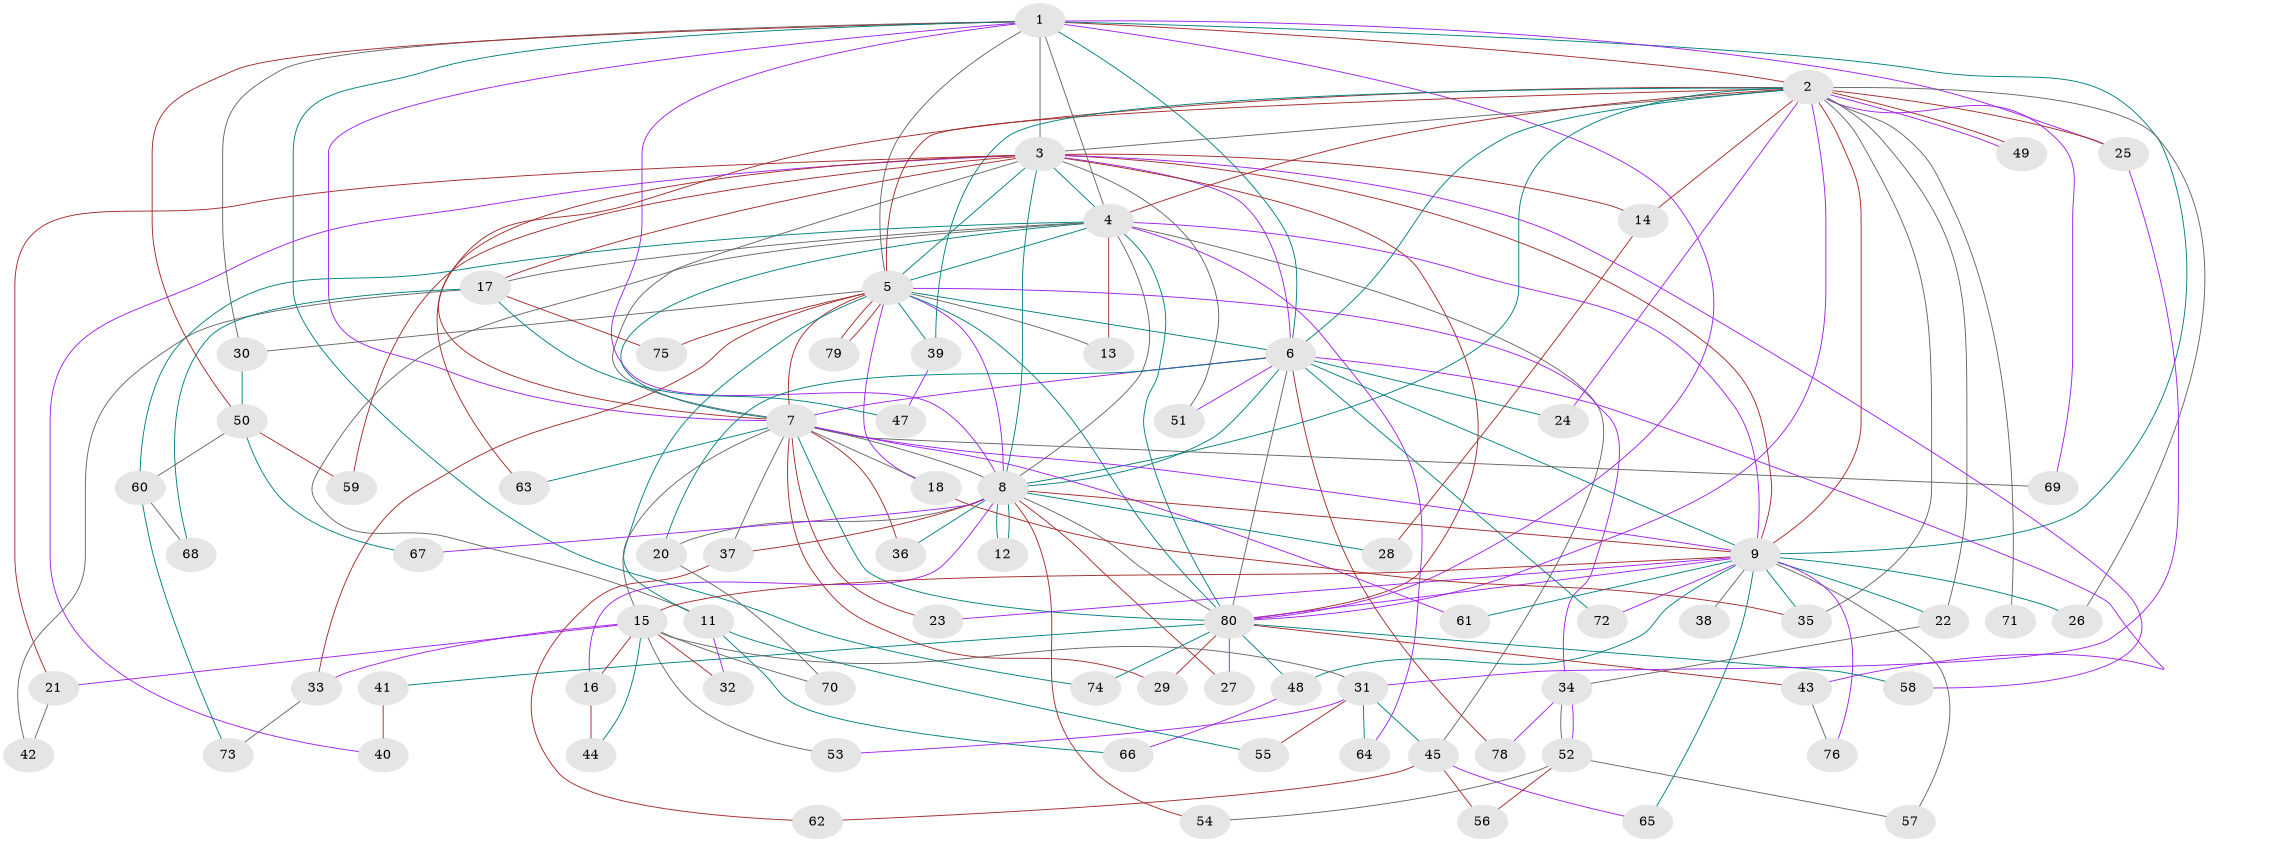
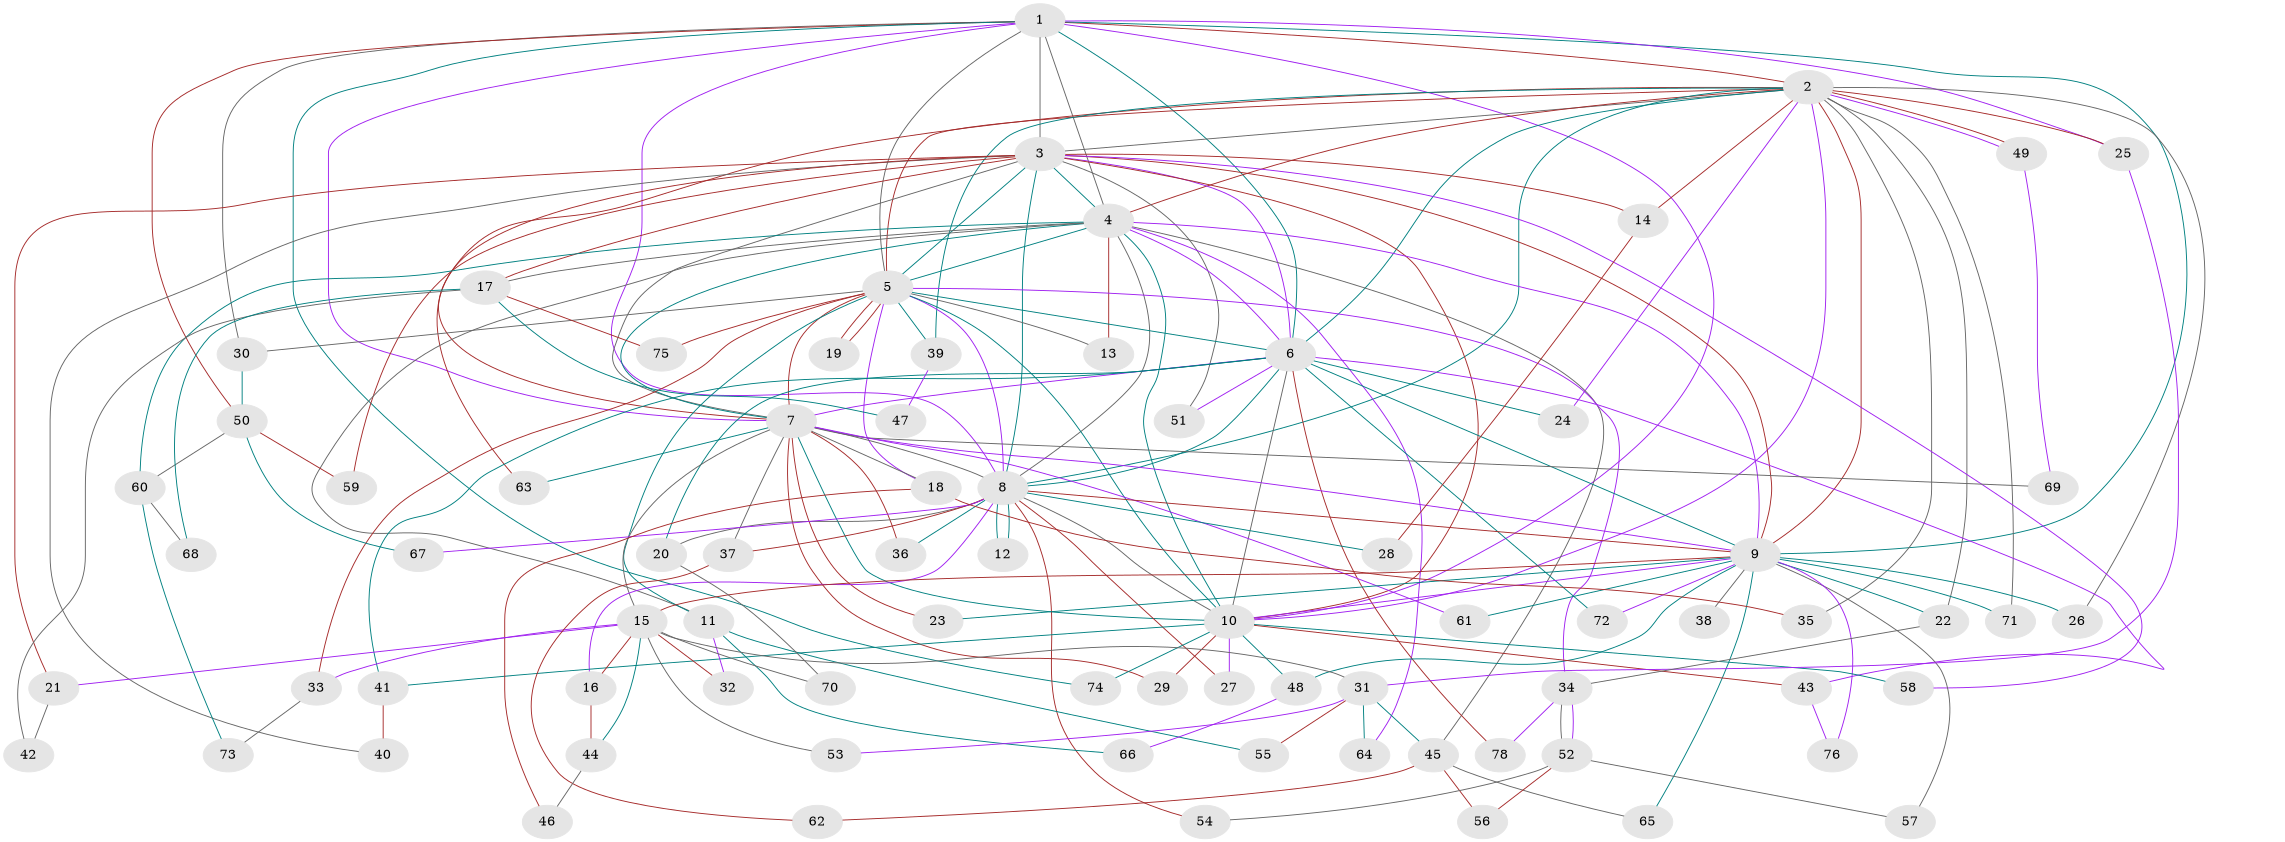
(2074, 182) -> (2037, 321)
(236, 267) -> (236, 267)
none -> (1220, 280)
(834, 354) -> (834, 354)
none -> (738, 386)
(1347, 588) -> (1347, 588)
(1781, 588) -> (1887, 580)
(1229, 622) -> (1229, 622)
(1819, 722) -> (1819, 722)
(1538, 794) -> (1538, 794)
none -> (547, 822)
